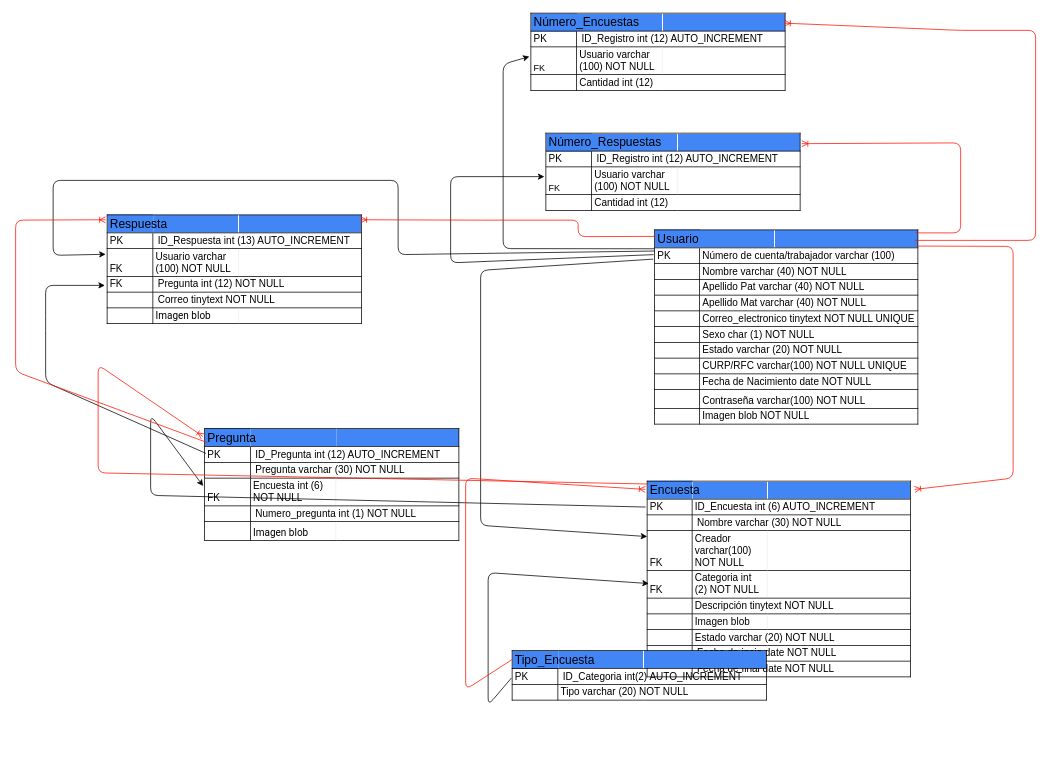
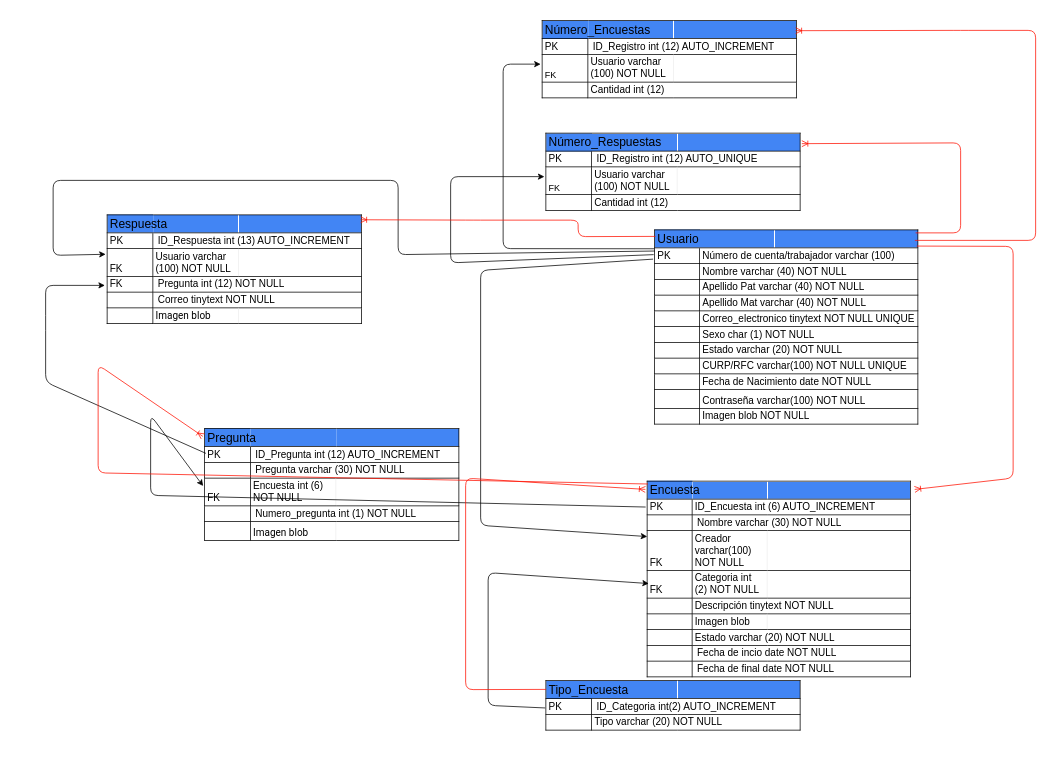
(657, 57) -> (668, 64)
(628, 160) -> (620, 160)
(15, 308) -> none
(649, 687) -> (683, 717)
